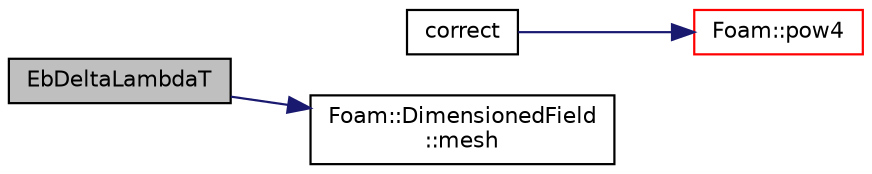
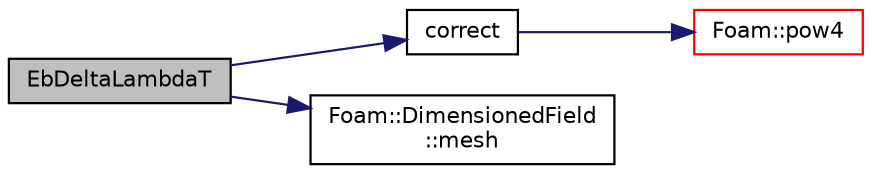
none -> (308, 54)
